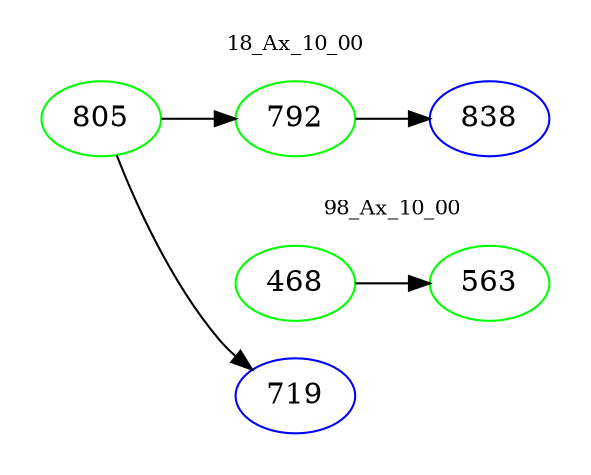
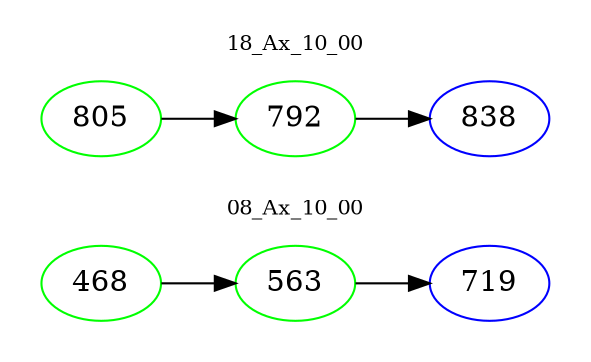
(392, 209) -> (295, 209)
(167, 262) -> (382, 283)
